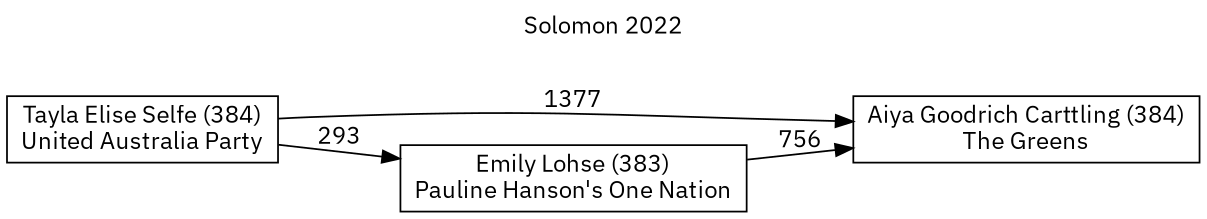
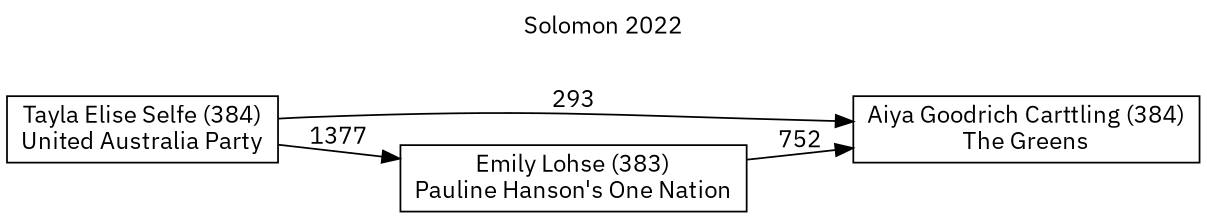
(574, 101) -> (574, 101)
(339, 137) -> (339, 137)
(800, 141) -> (800, 141)
